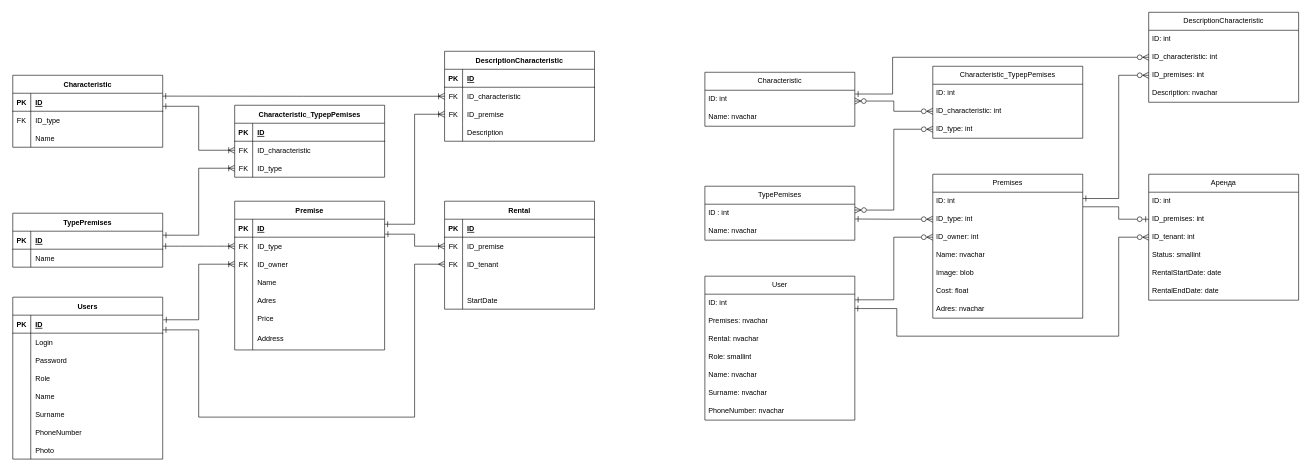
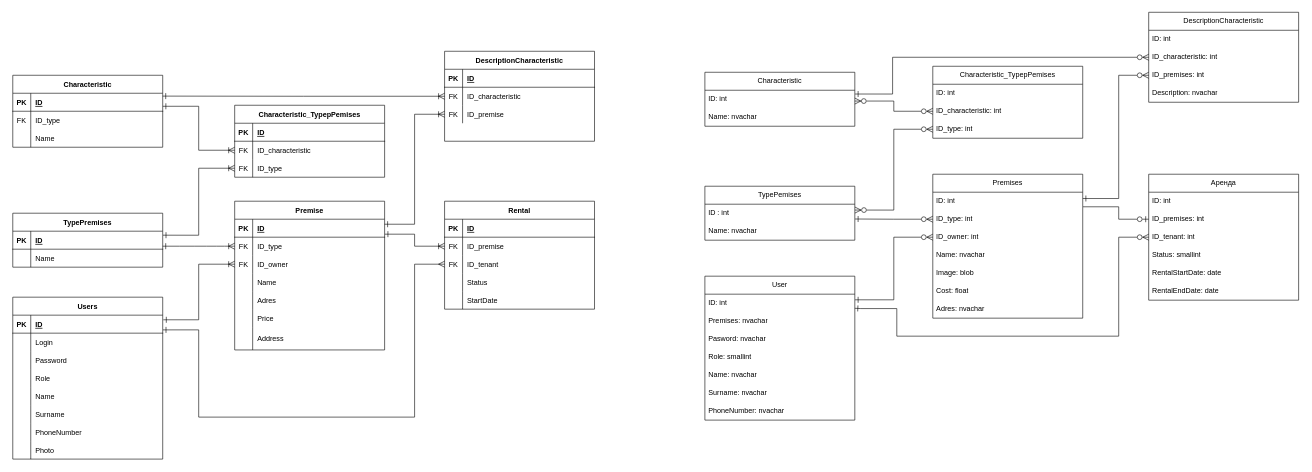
(528, 132) -> none
none -> (528, 282)
(736, 339) -> (739, 339)
